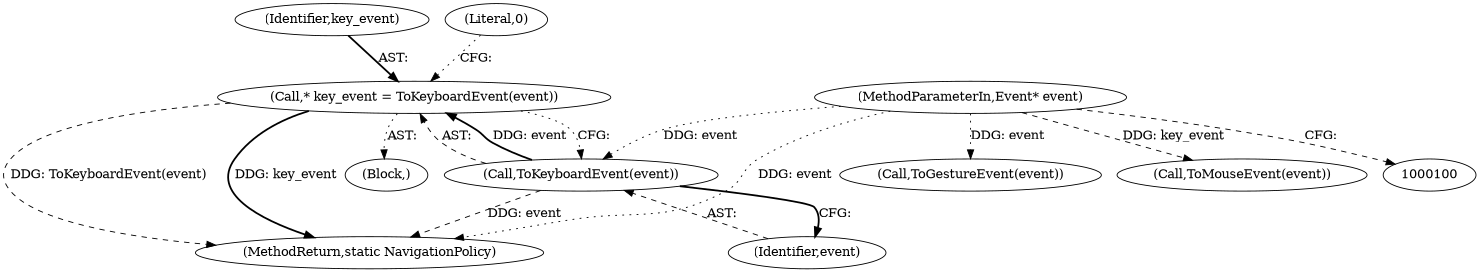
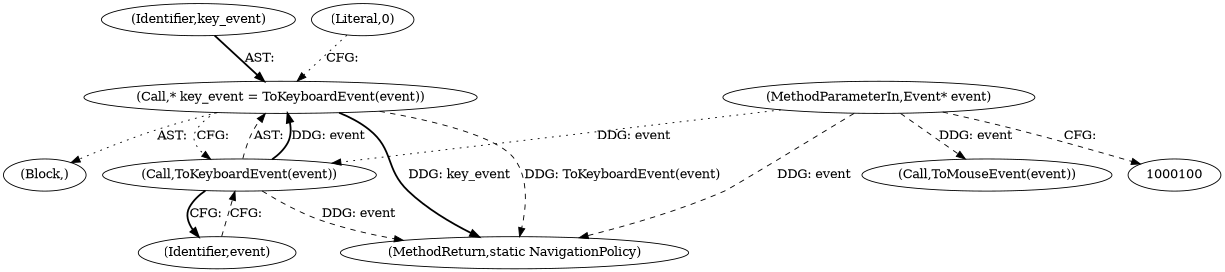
(1174, 136) -> (976, 136)
(971, 175) -> none
(699, 203) -> (728, 189)
(724, 214) -> (248, 214)
